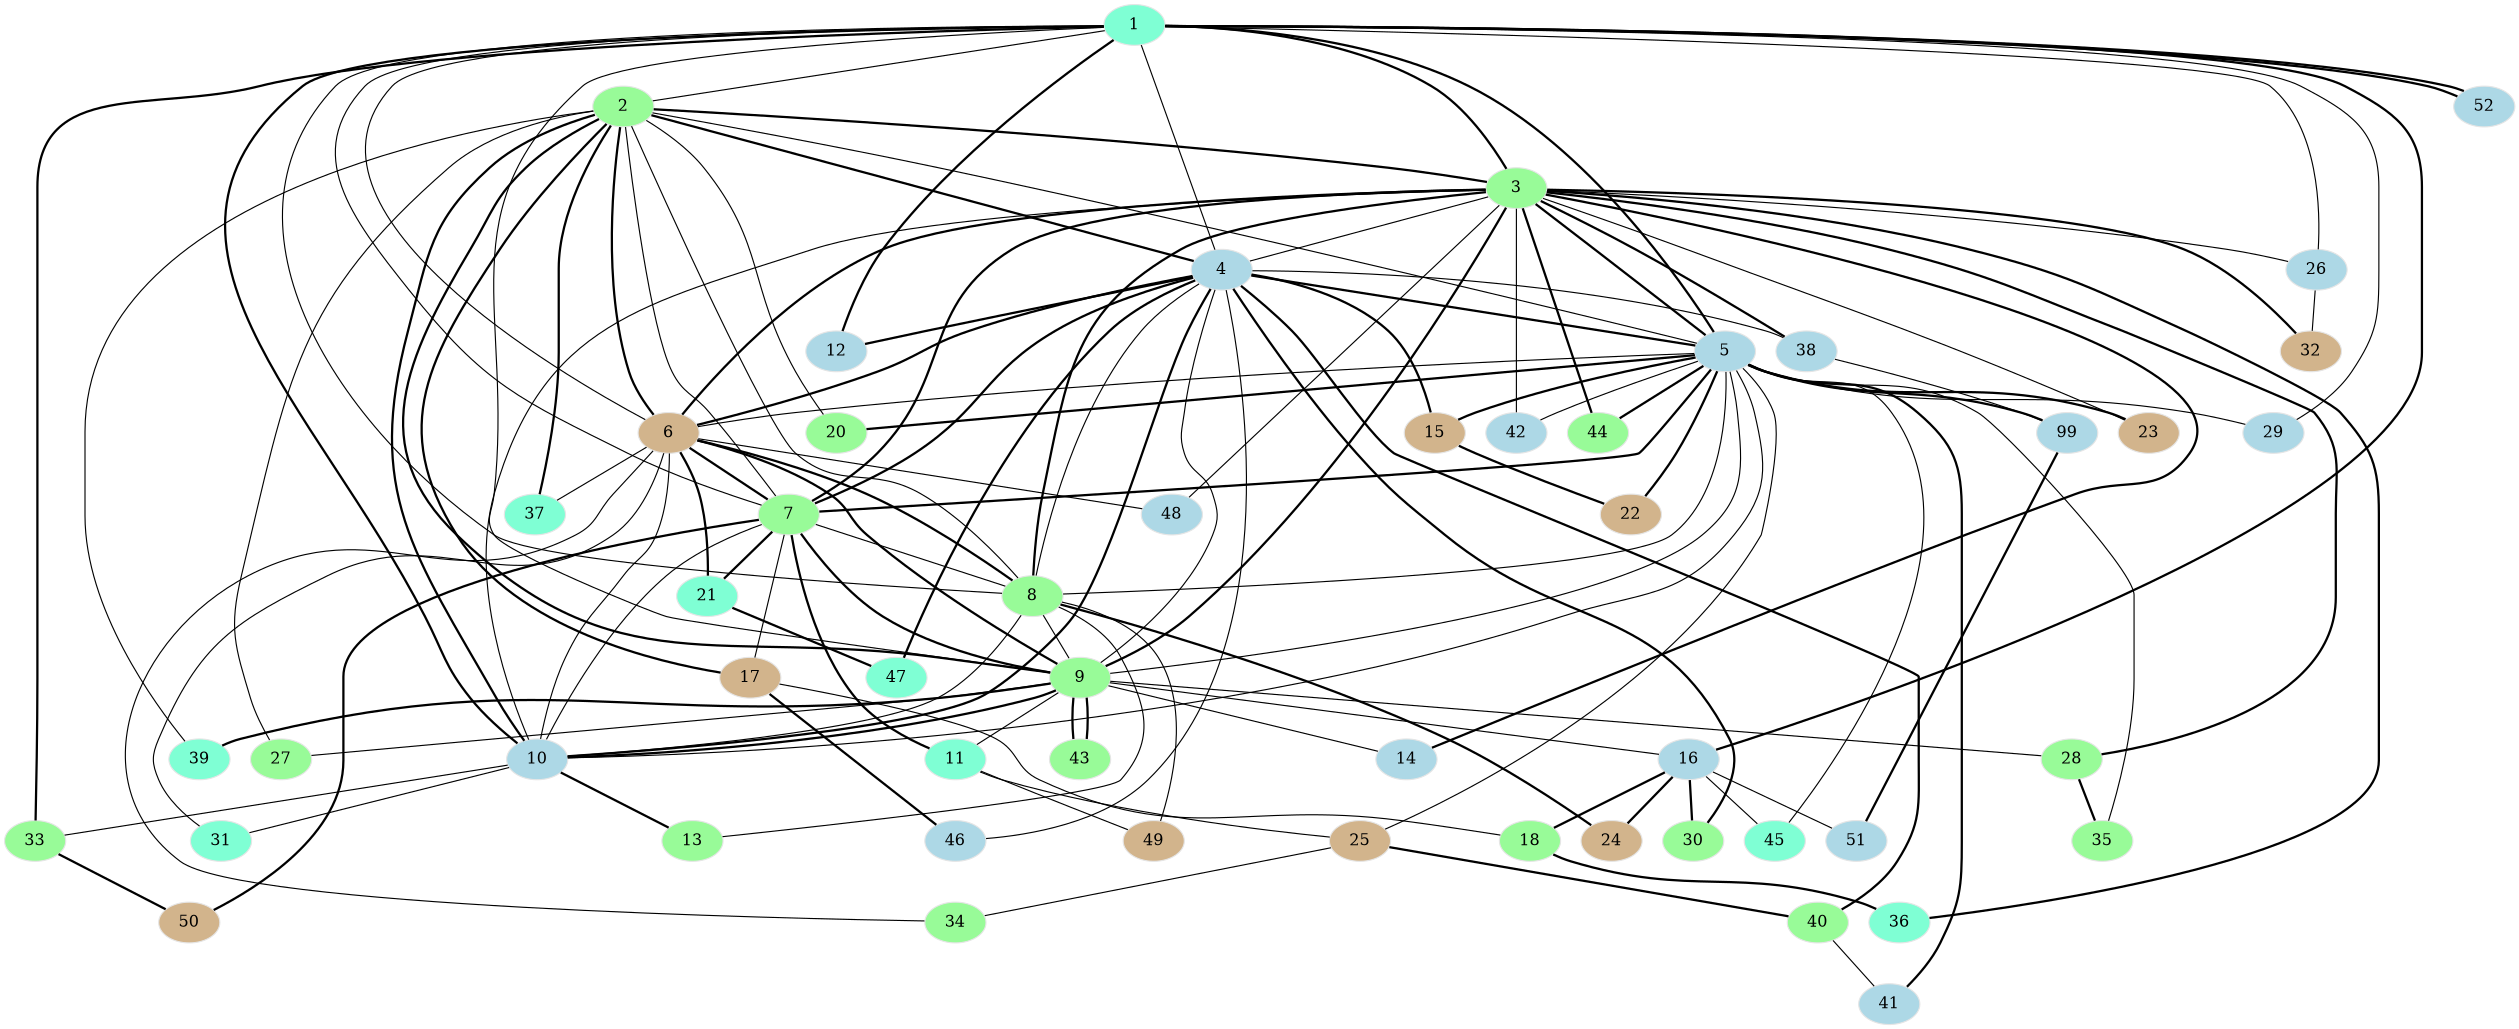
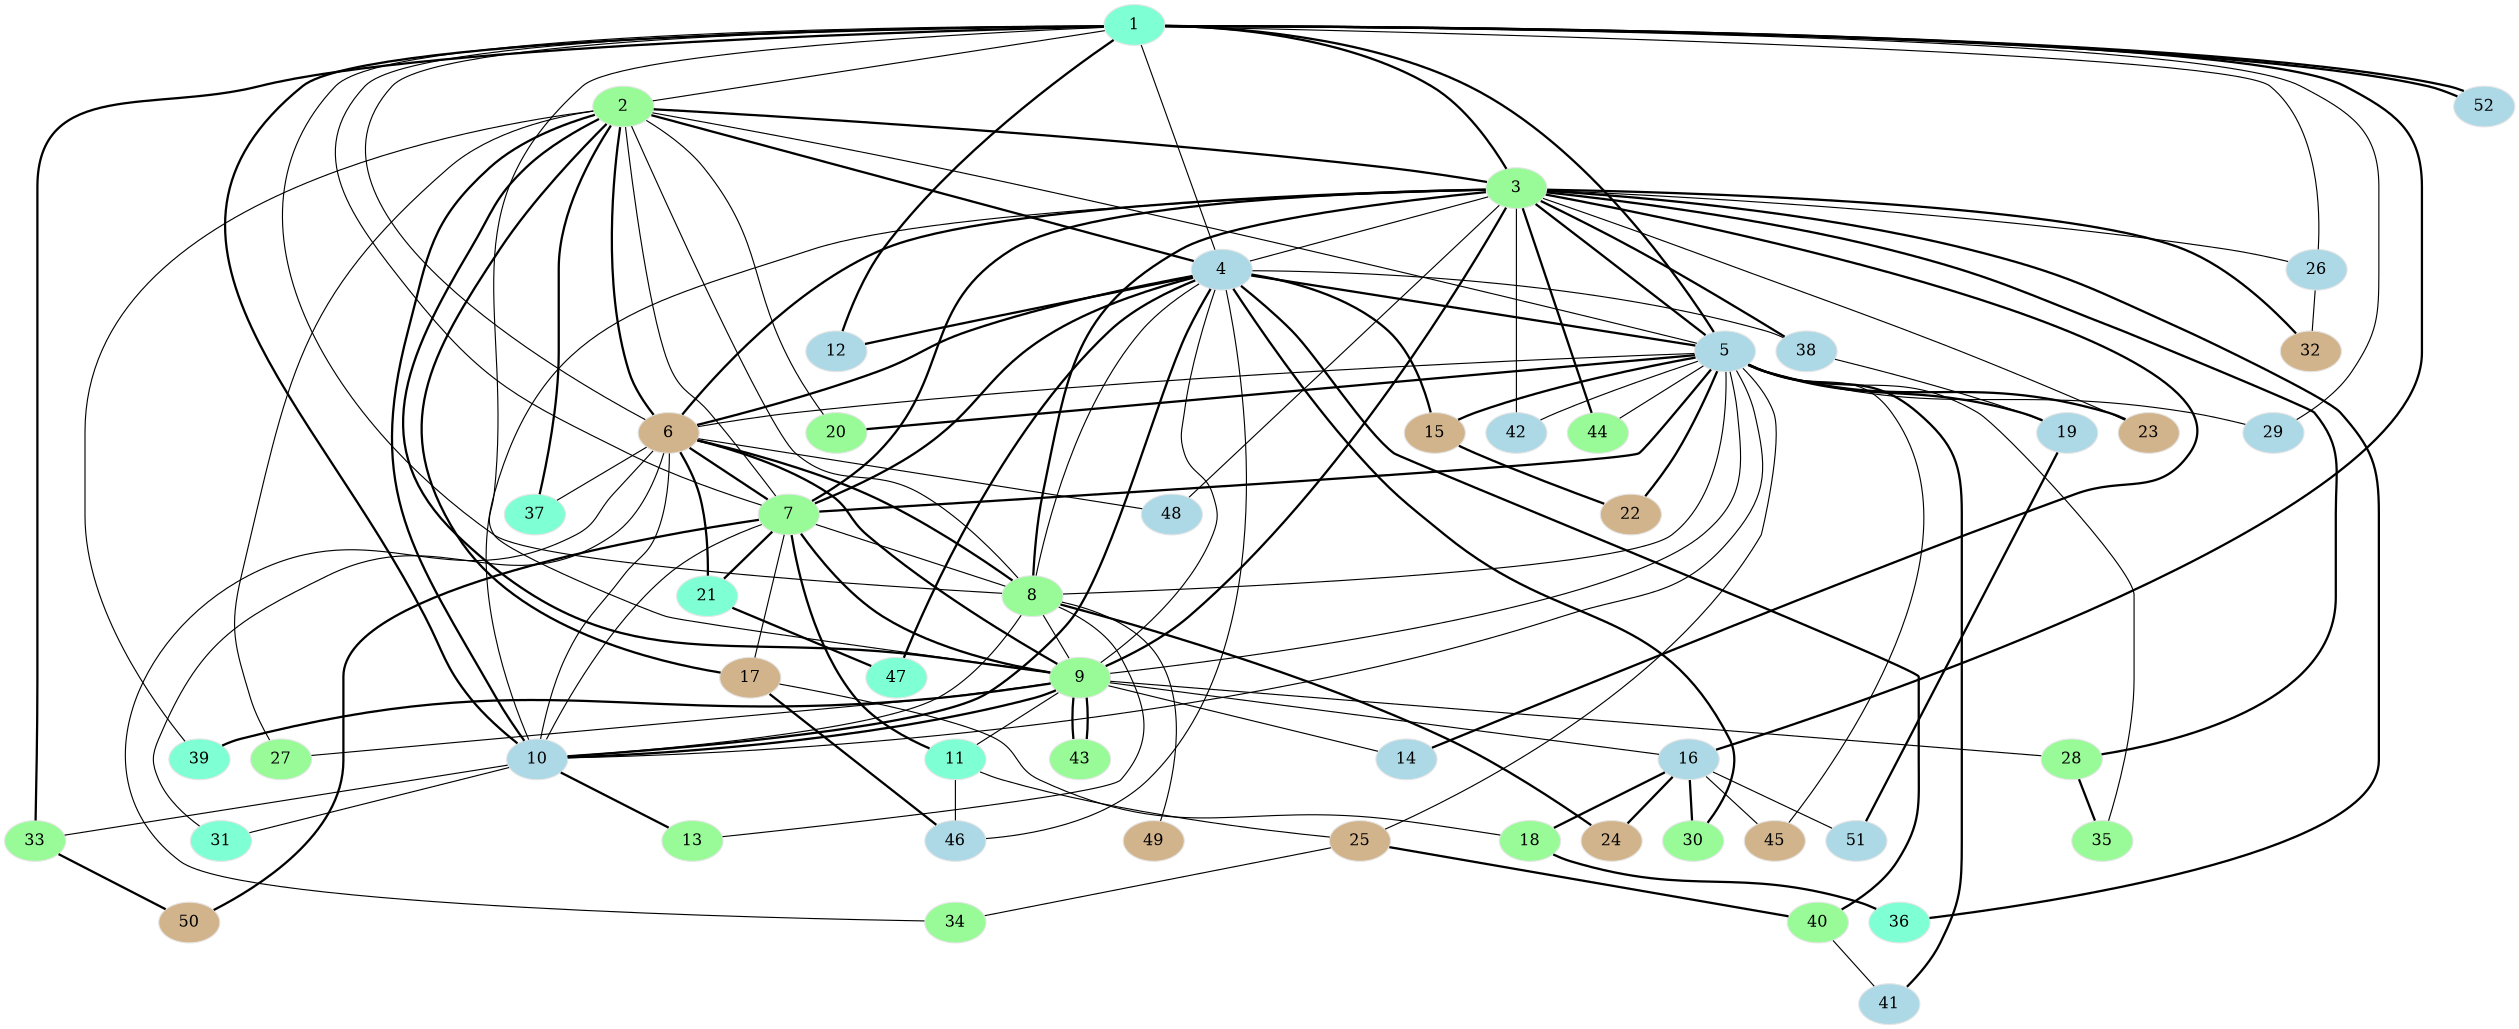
(1662, 392) -> (1662, 392)
(2067, 433) -> (2067, 433)
(1058, 802) -> (955, 800)
(1775, 841) -> (1775, 841)
